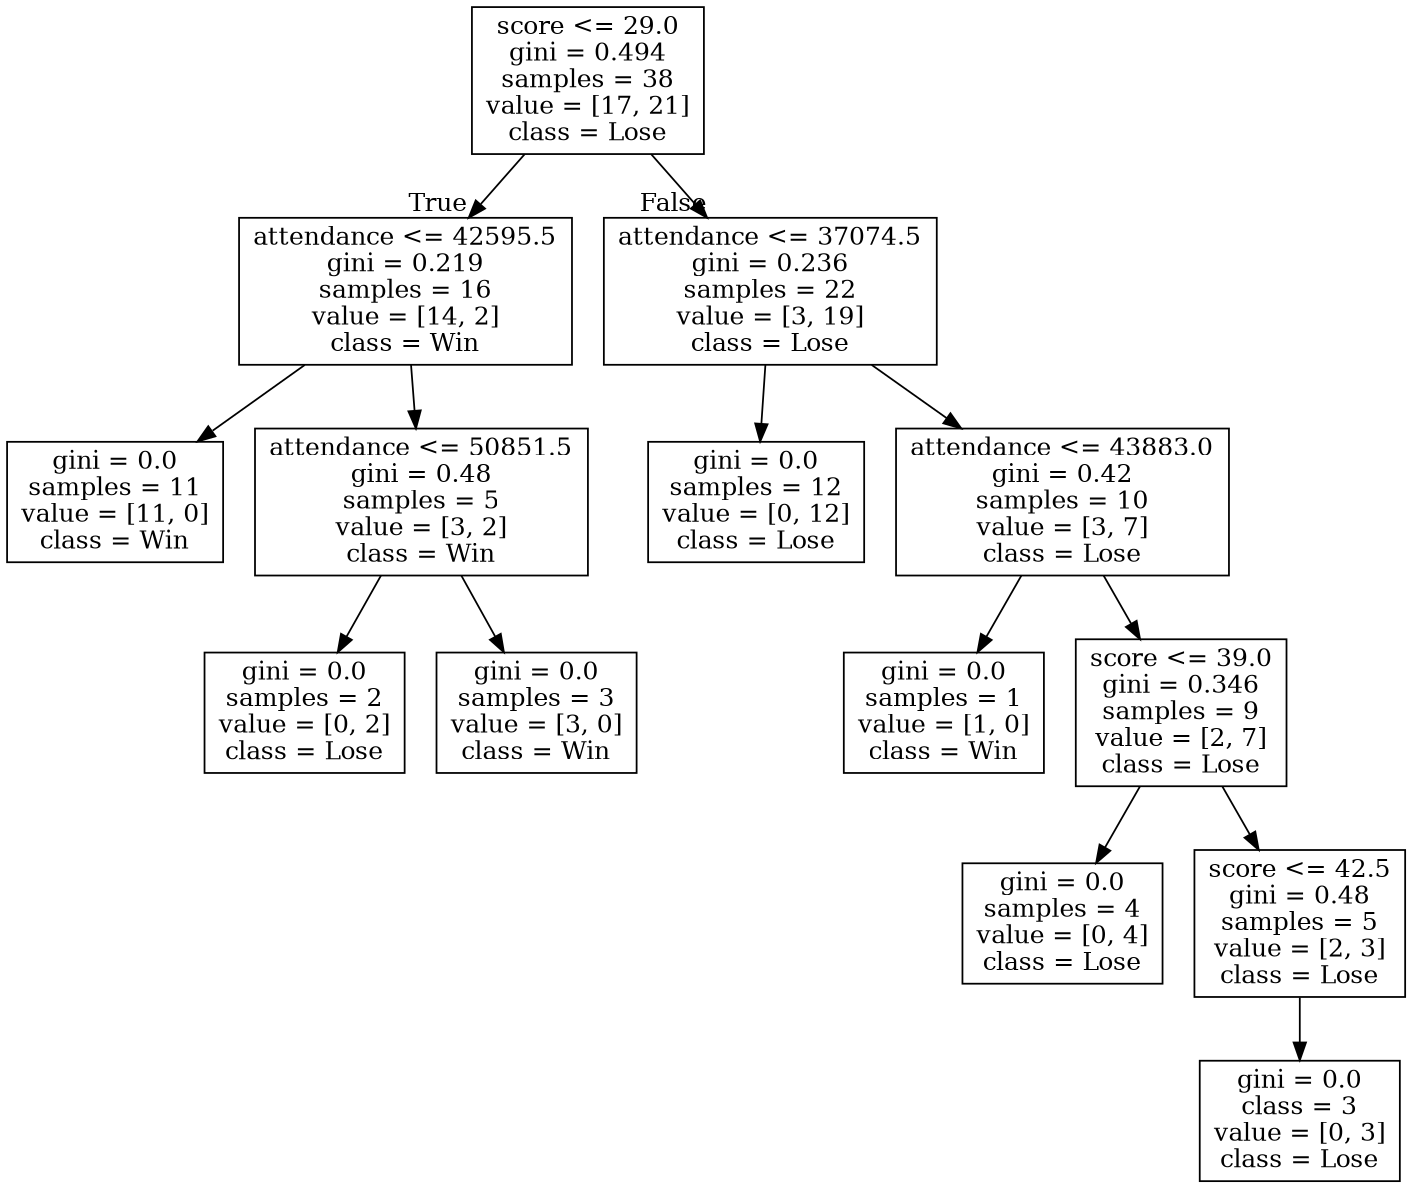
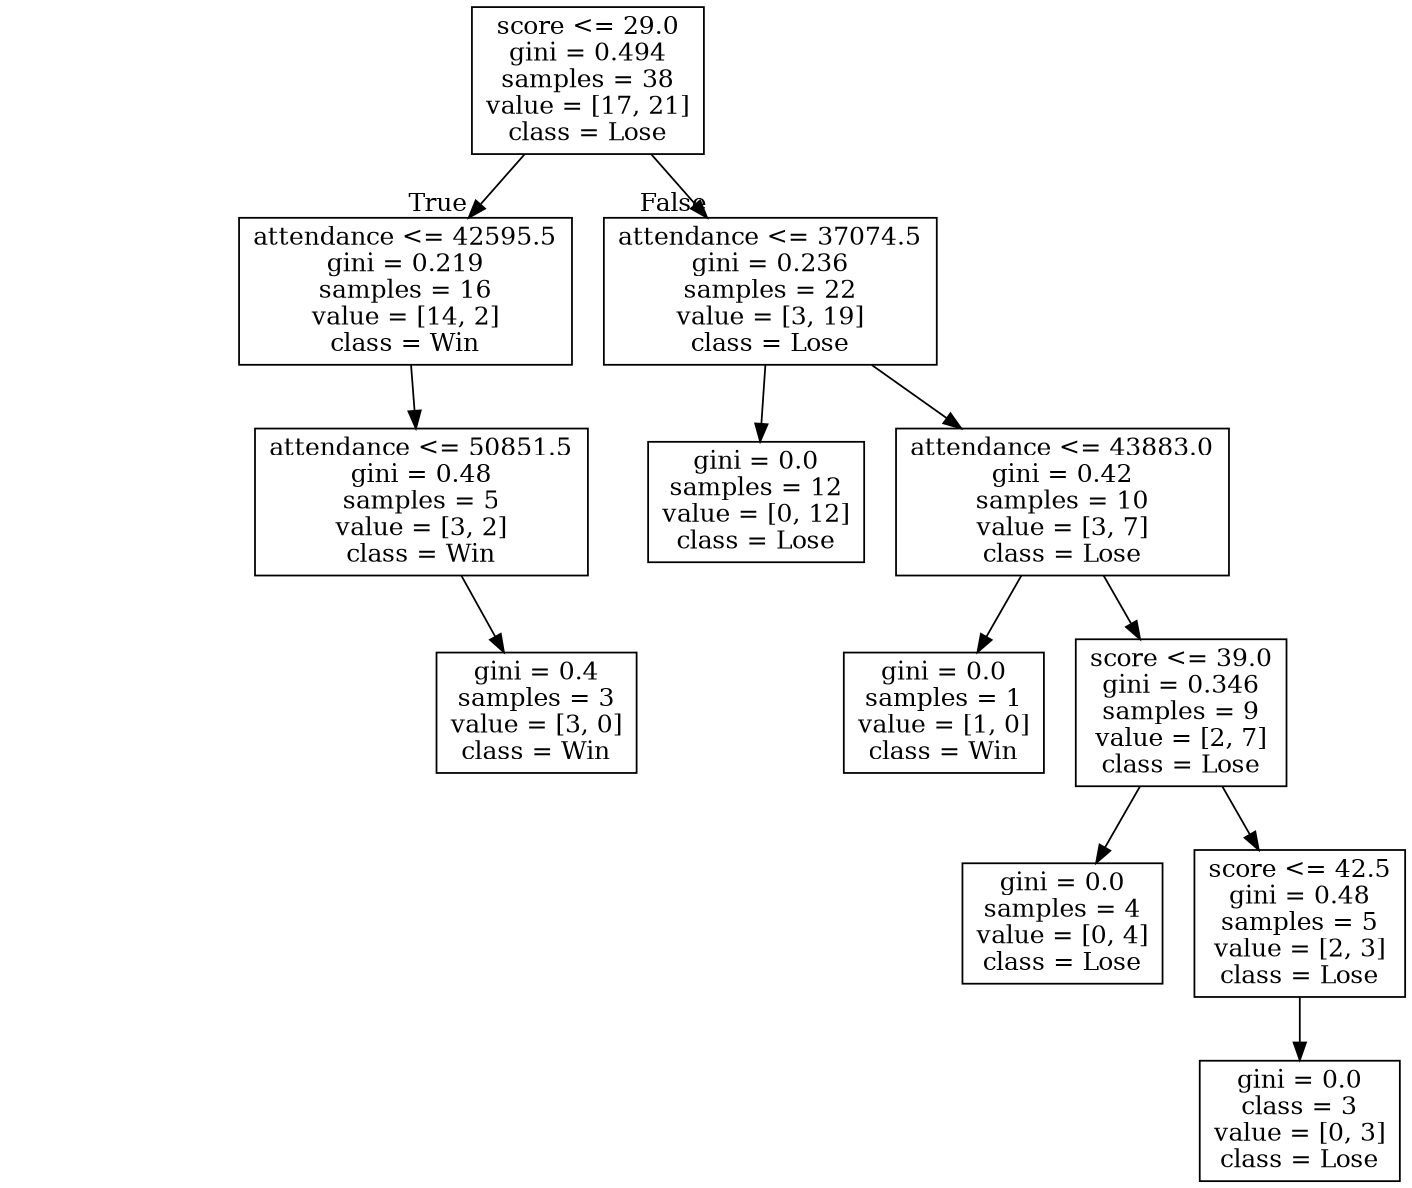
(115, 502) -> none
(305, 713) -> none
(537, 713) -> (537, 713)
